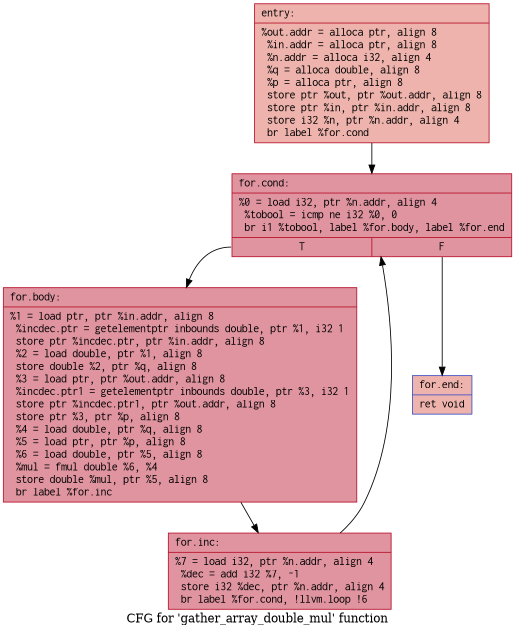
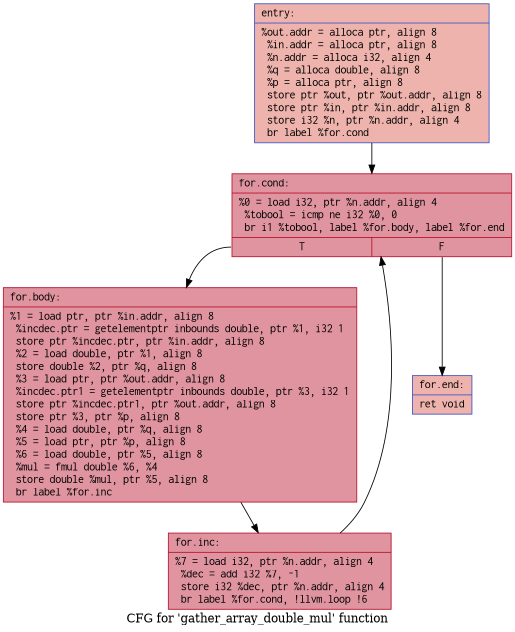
(372, 73) -> (372, 73)
